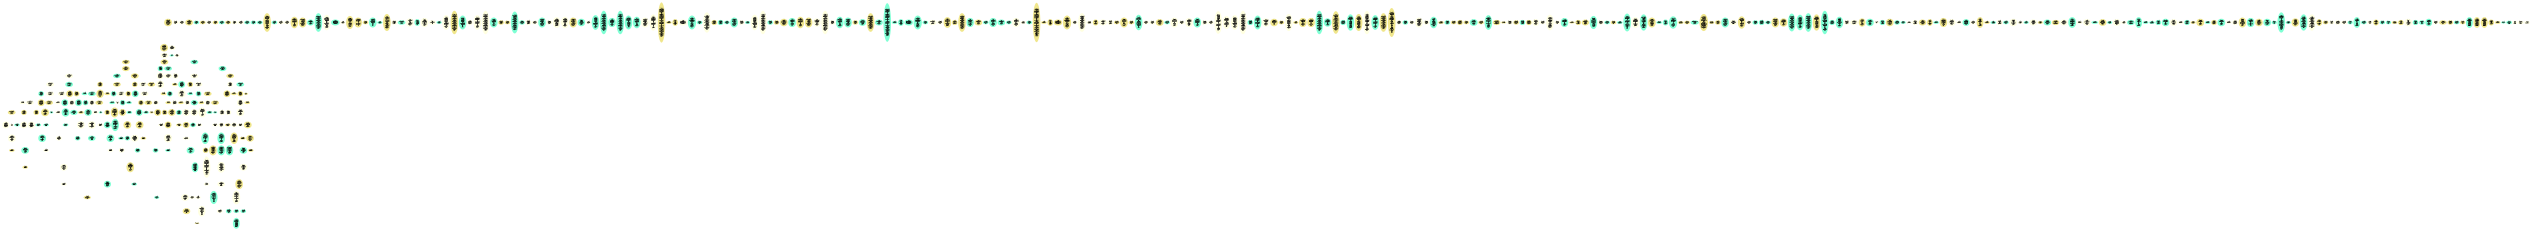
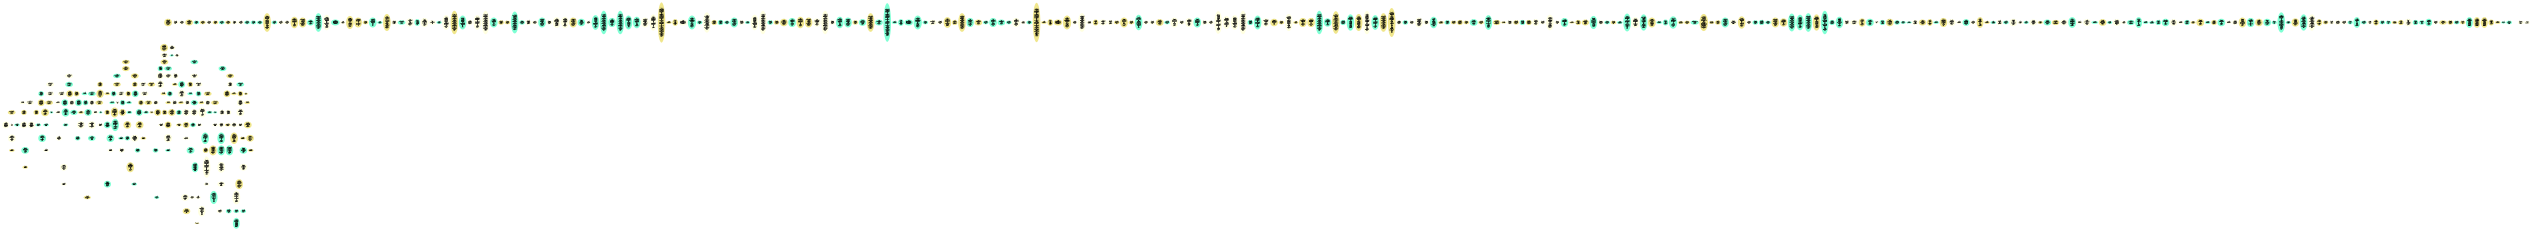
(1909, 23) -> (1909, 23)
(2515, 23) -> none
